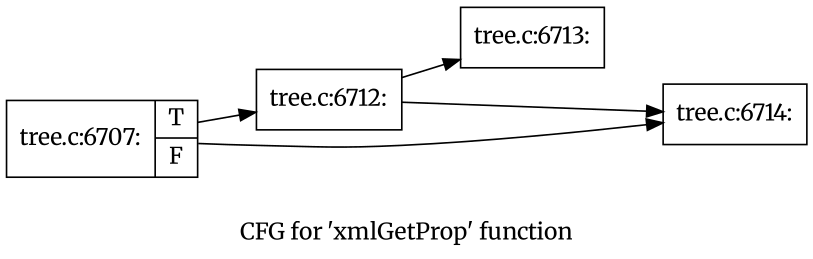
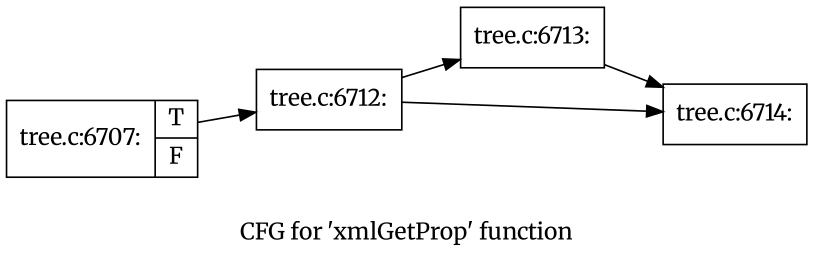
(423, 144) -> (626, 73)
